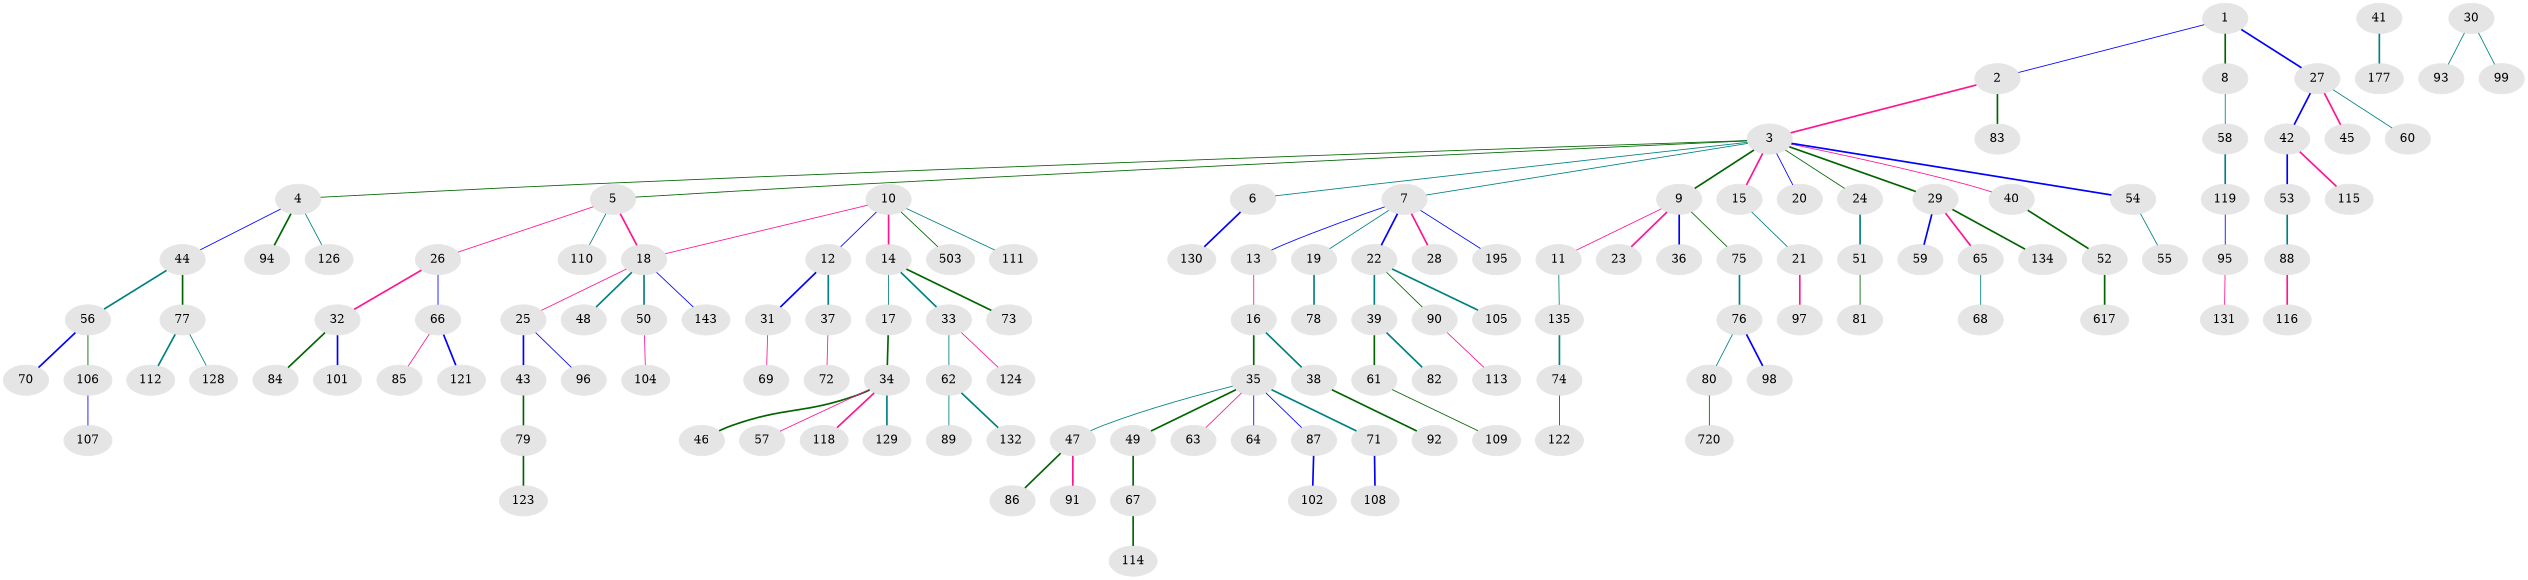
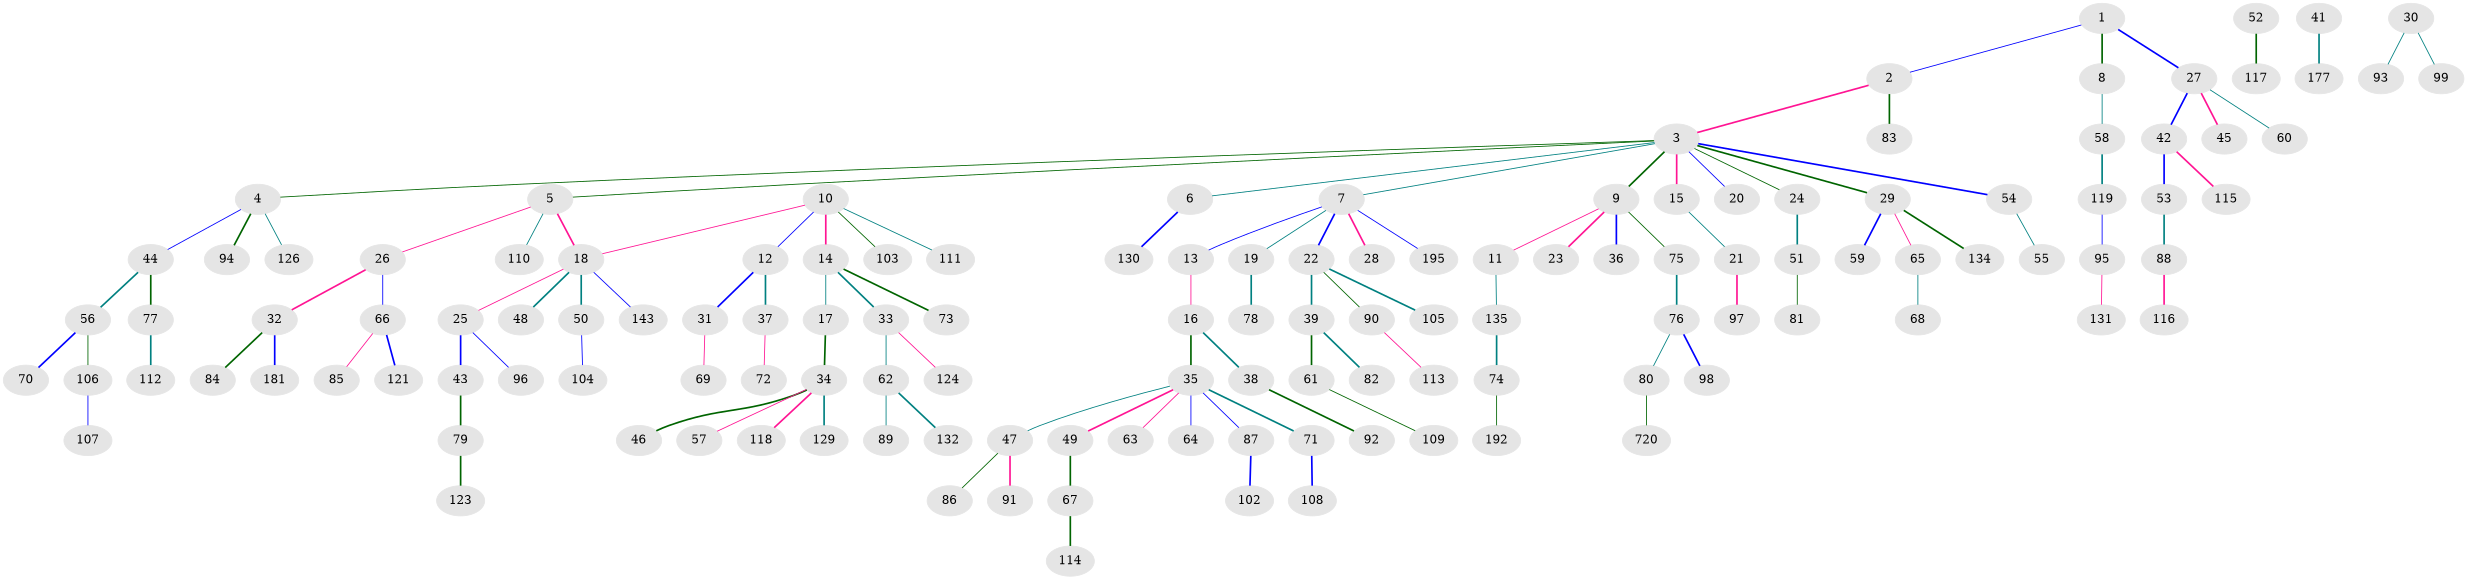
(2012, 199) -> none
(1958, 229) -> (1903, 230)
(951, 260) -> (888, 260)
(2105, 320) -> (2256, 79)
(645, 350) -> (582, 350)
(214, 380) -> none
(338, 380) -> (275, 380)
(1193, 410) -> (1131, 410)
(1559, 441) -> (1497, 441)
(1043, 471) -> (980, 471)
